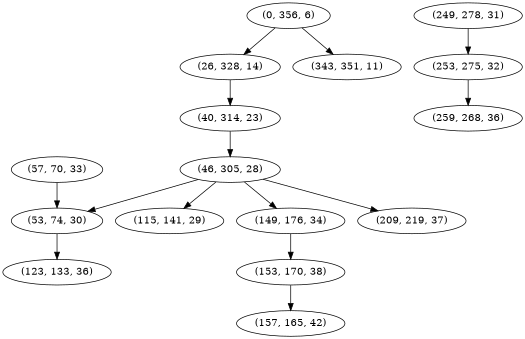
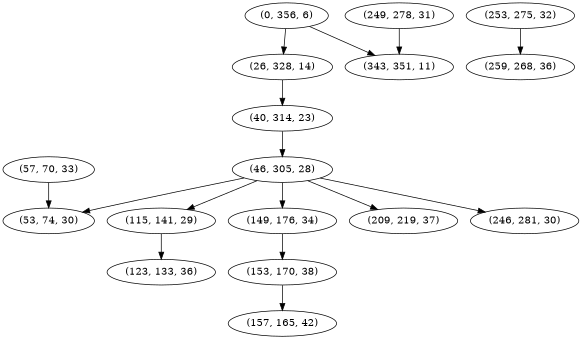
(468, 38) -> (399, 38)
none -> (525, 221)
(57, 243) -> (161, 243)
